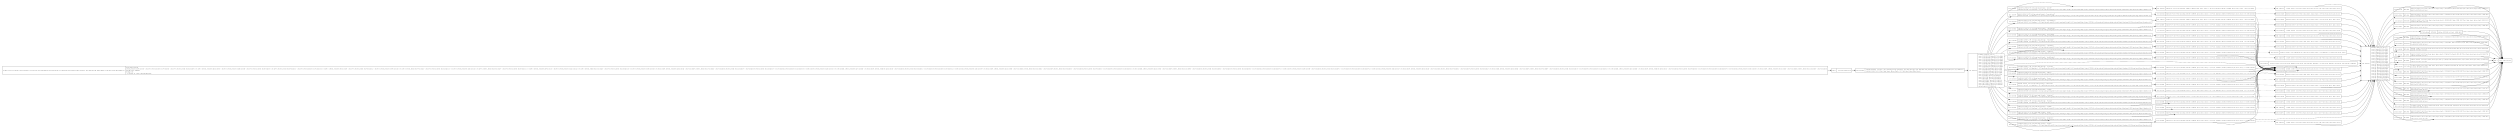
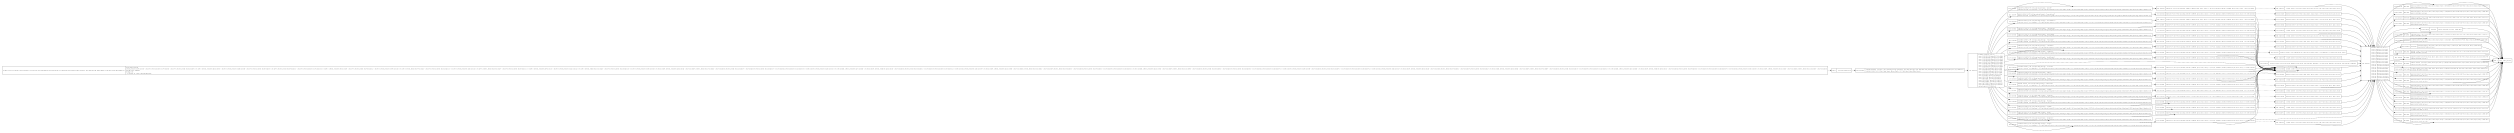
none -> (2442, 46)
